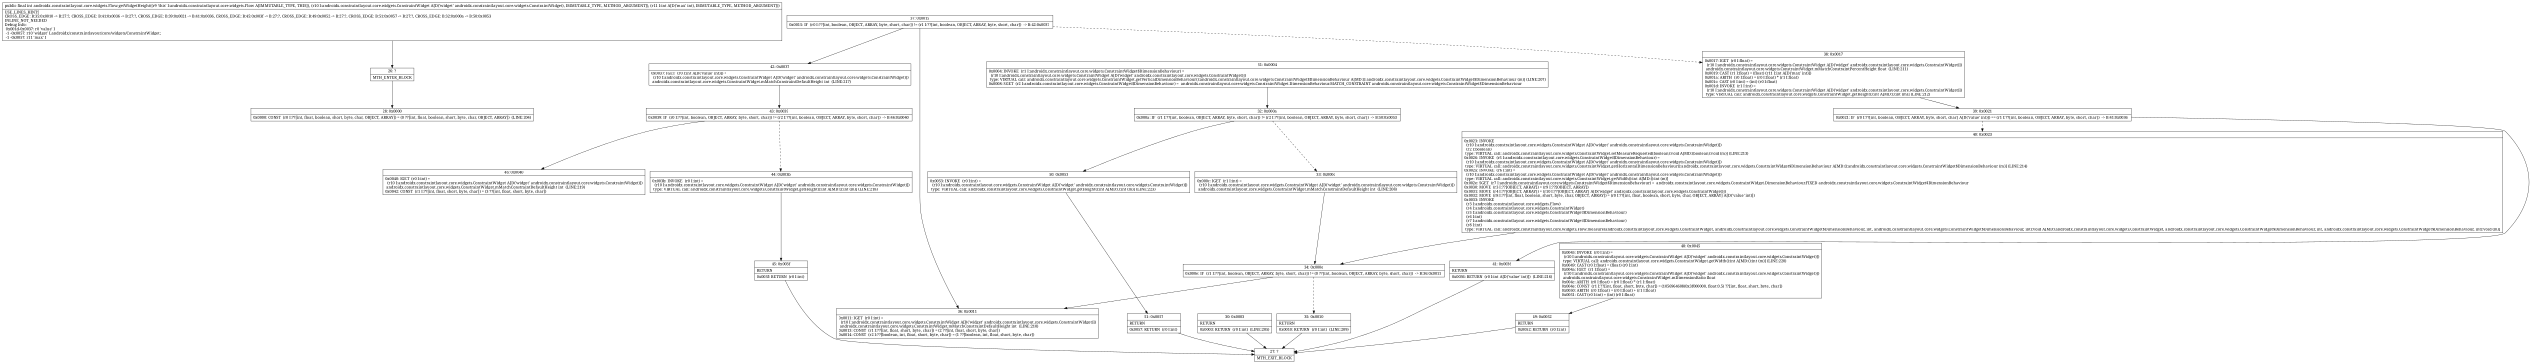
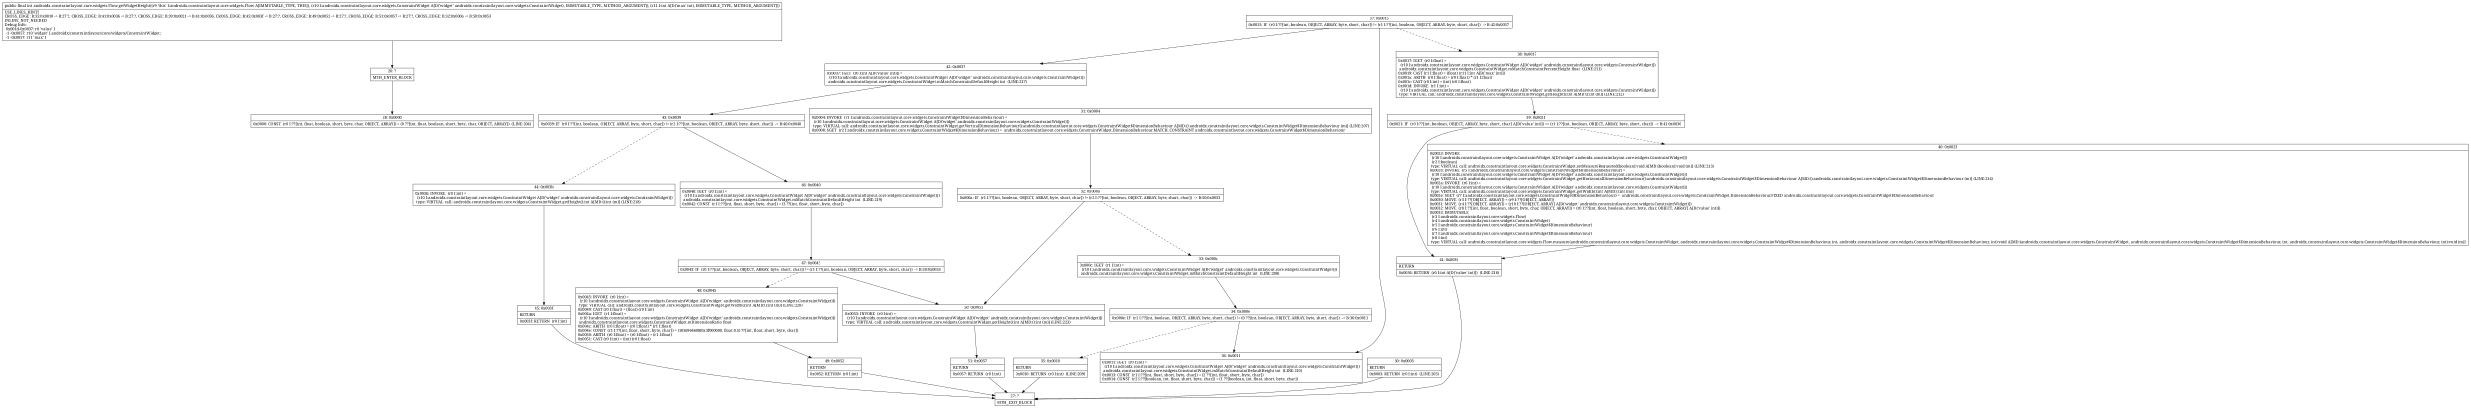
(1480, 200) -> (1450, 213)
(1429, 246) -> (1550, 252)
none -> (811, 266)
